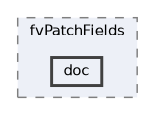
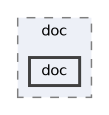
(77, 32) -> (55, 32)
